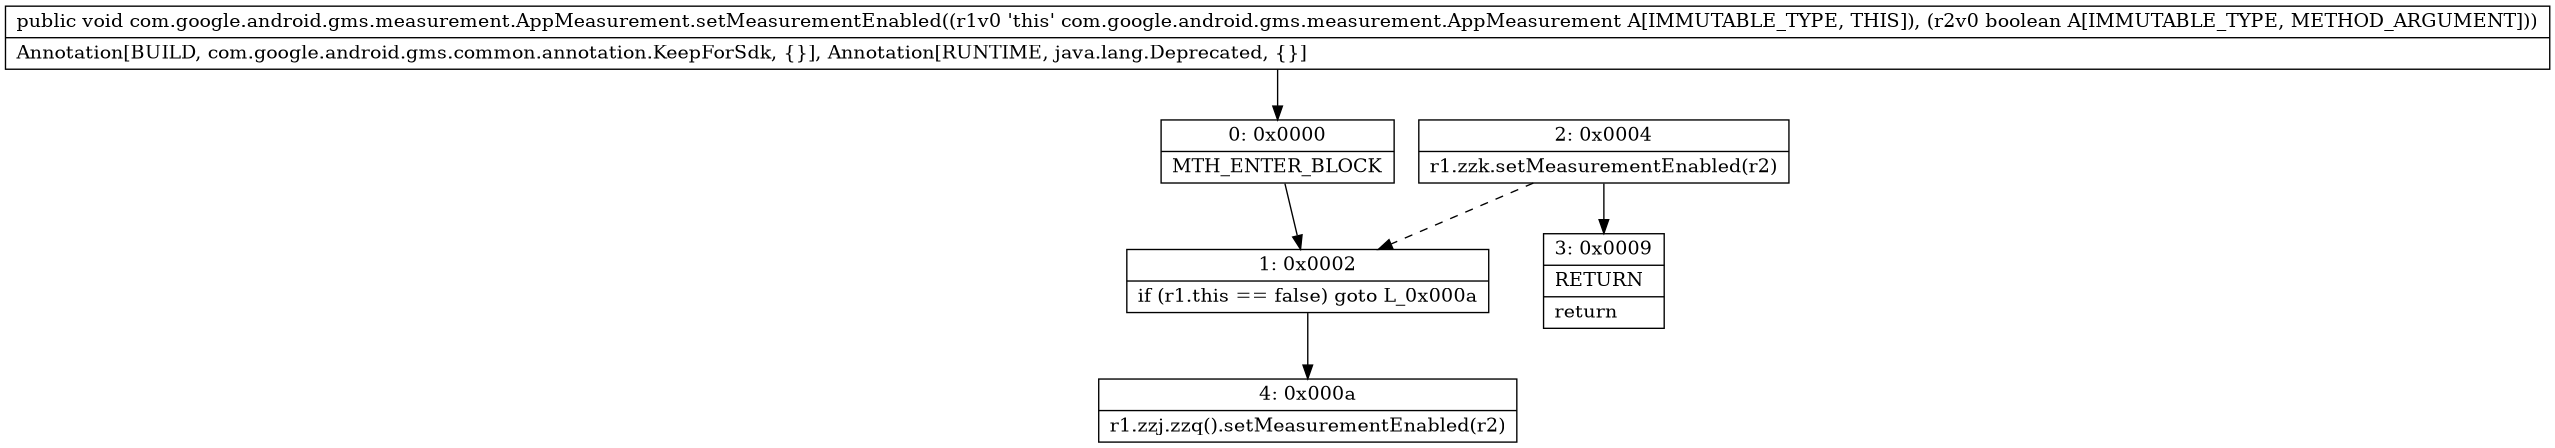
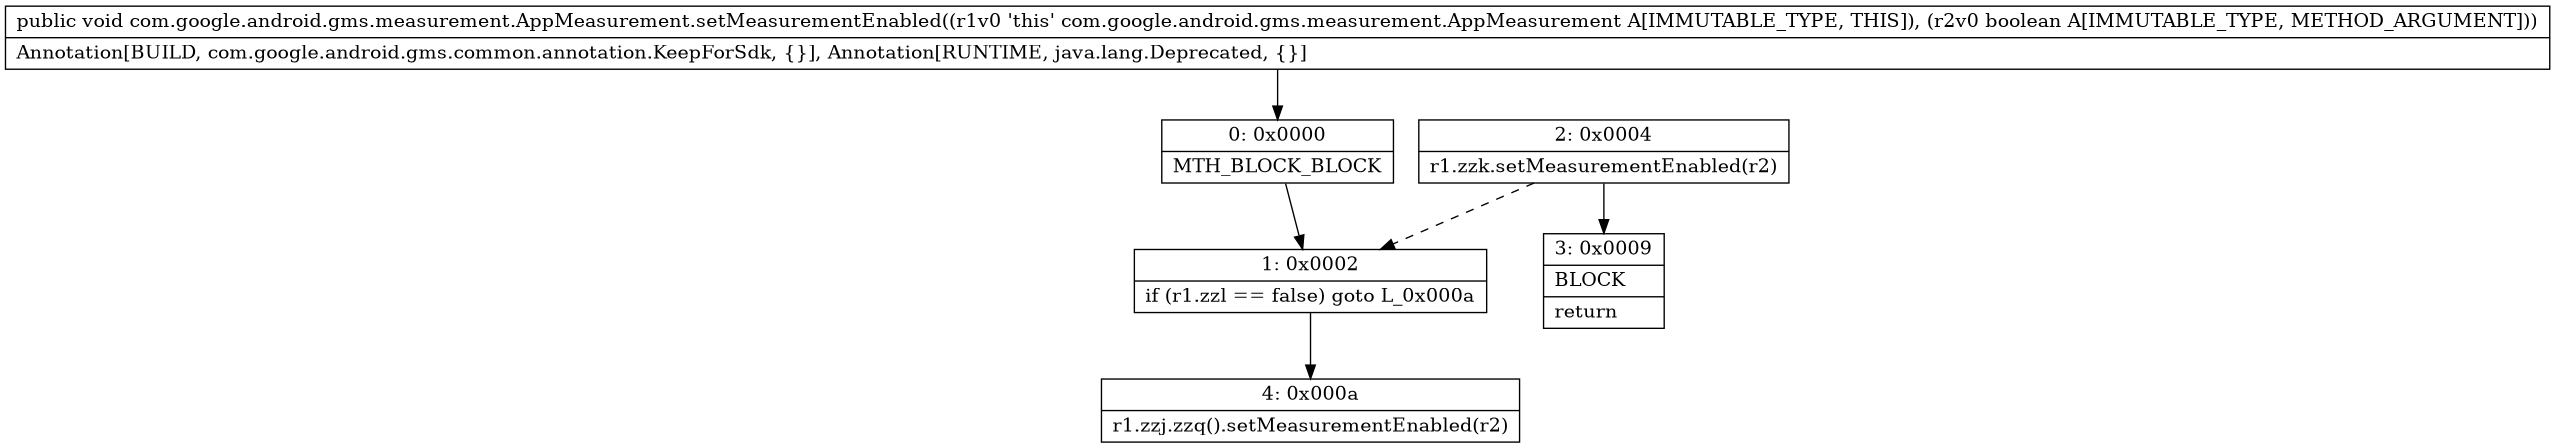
(1278, 167) -> (1278, 167)
(1599, 280) -> (1590, 280)
(1308, 296) -> (1311, 296)
